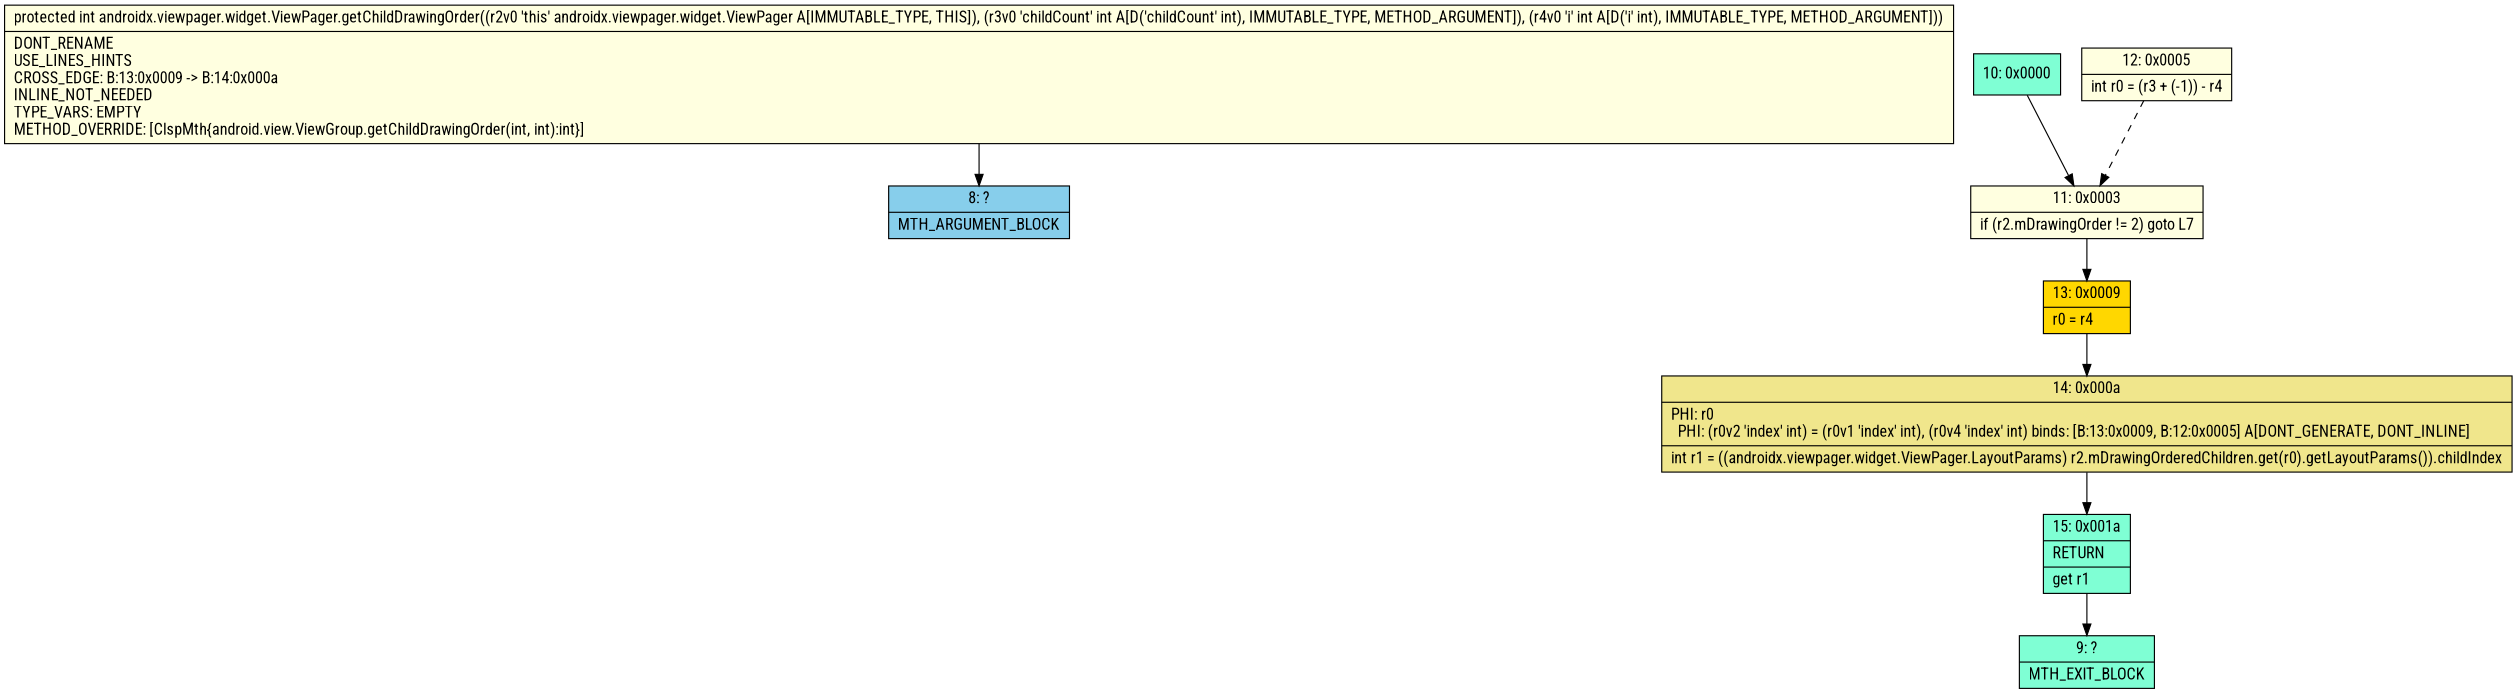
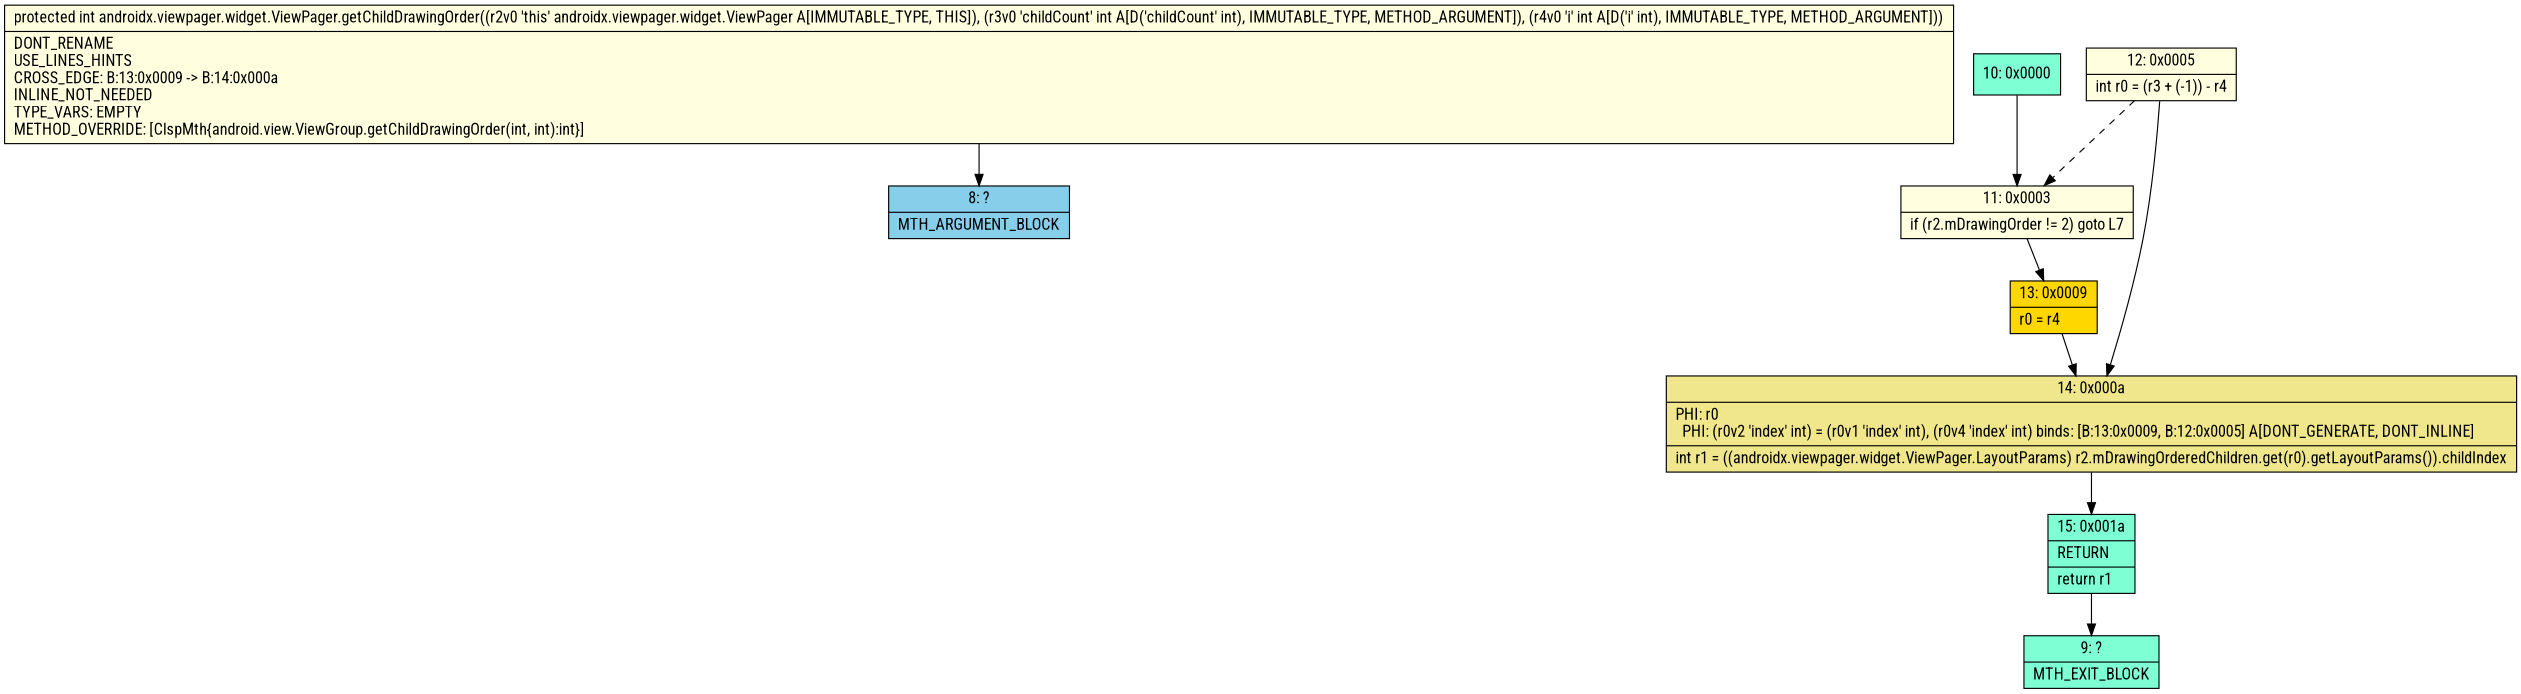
none -> (2144, 235)
(2071, 580) -> (2085, 580)
